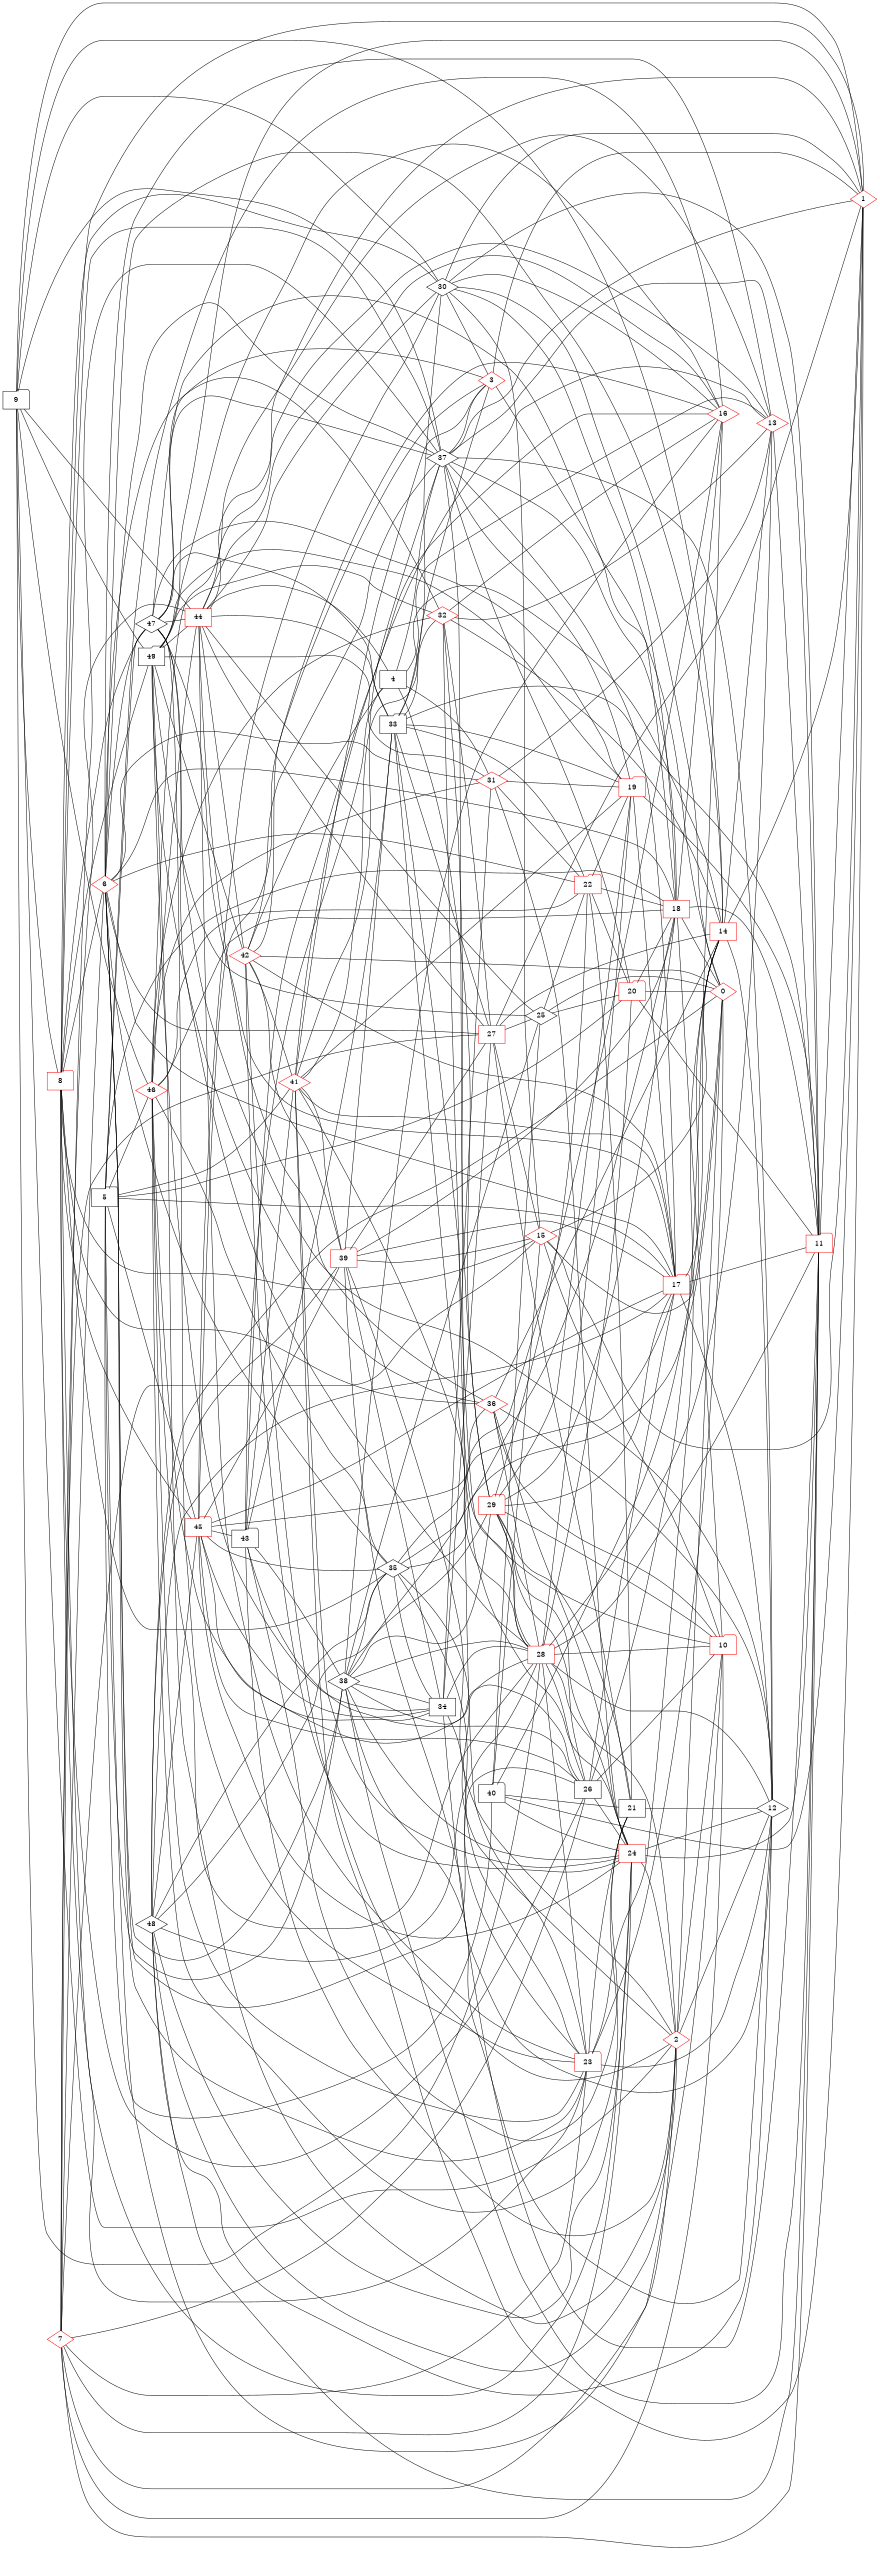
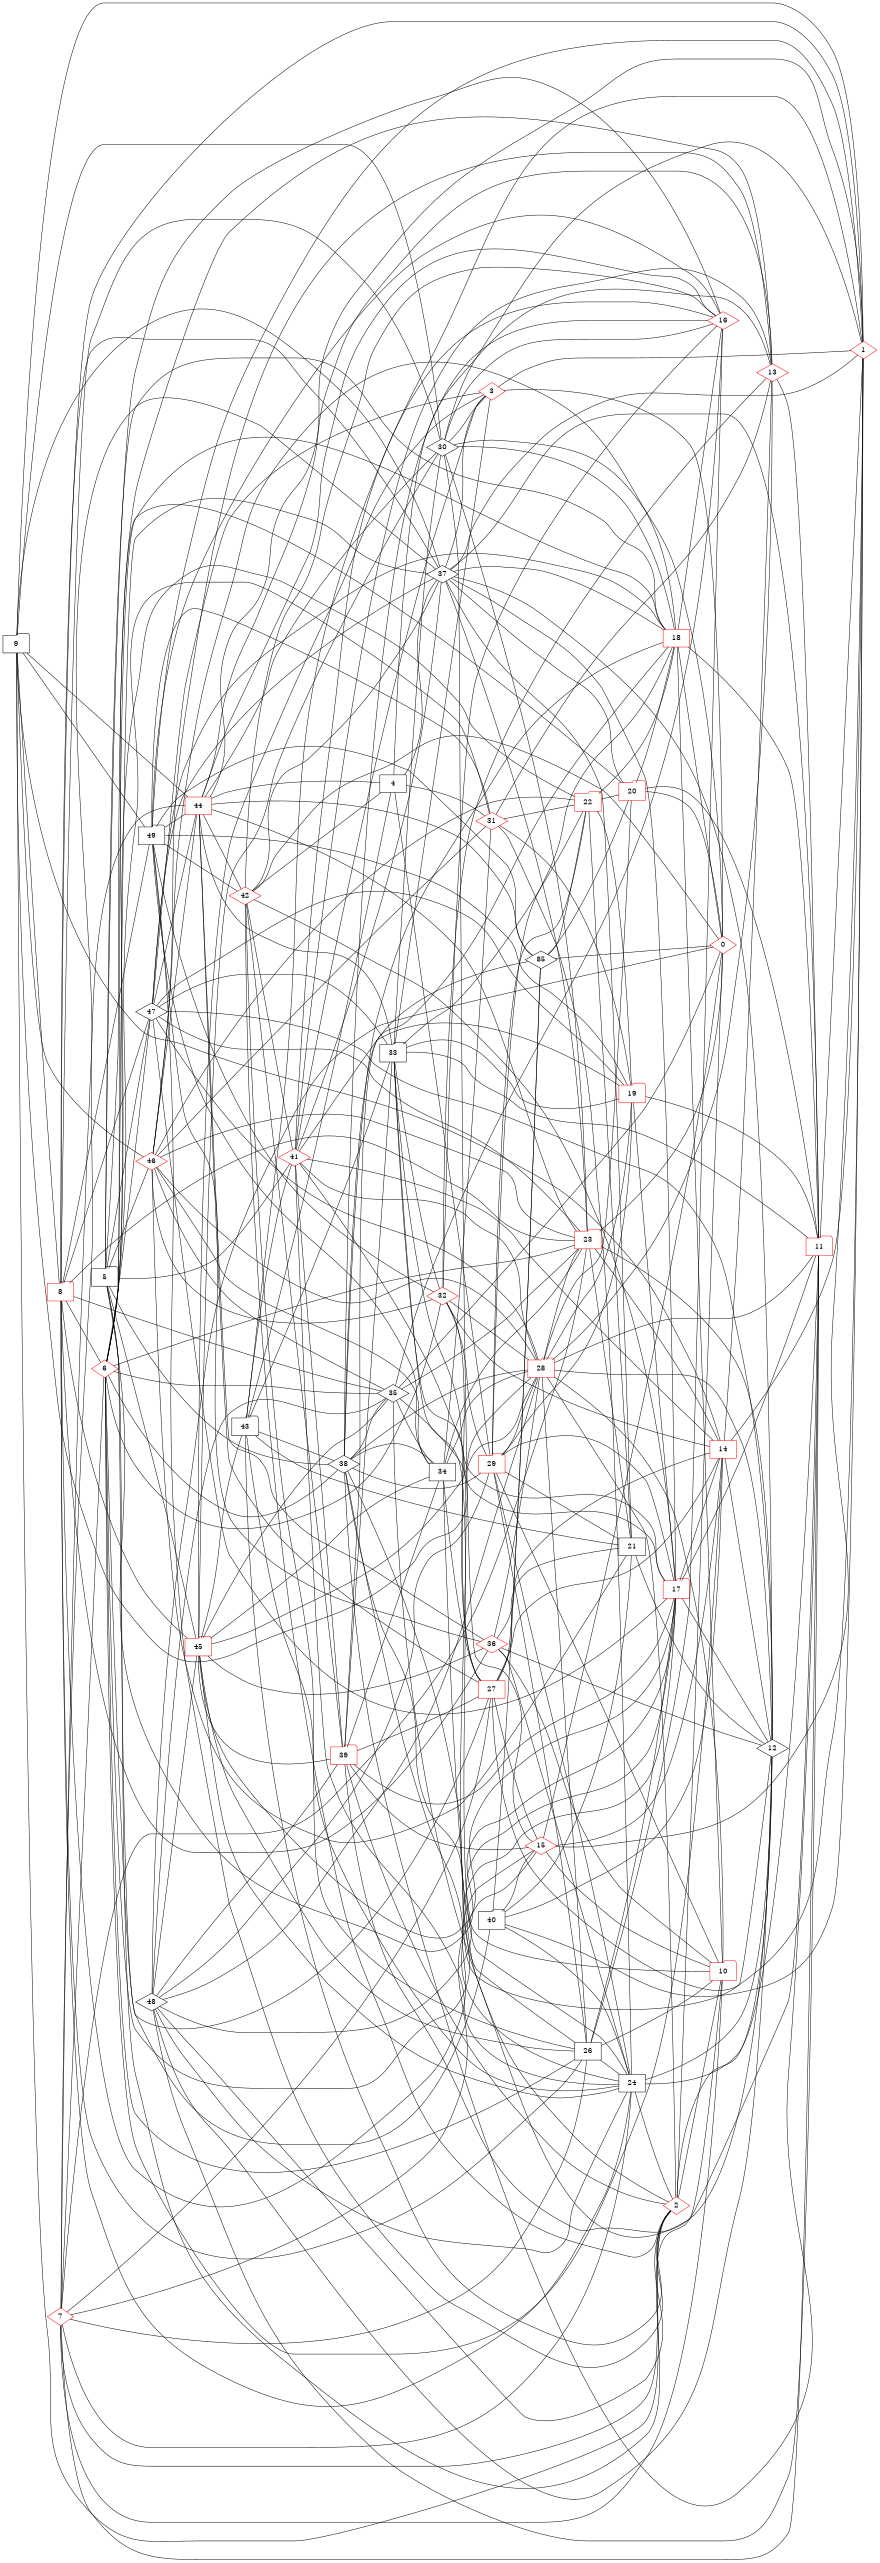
(806, 565) -> (549, 837)
(556, 611) -> (614, 1033)
(541, 1016) -> (541, 960)
(632, 1854) -> (632, 2083)
